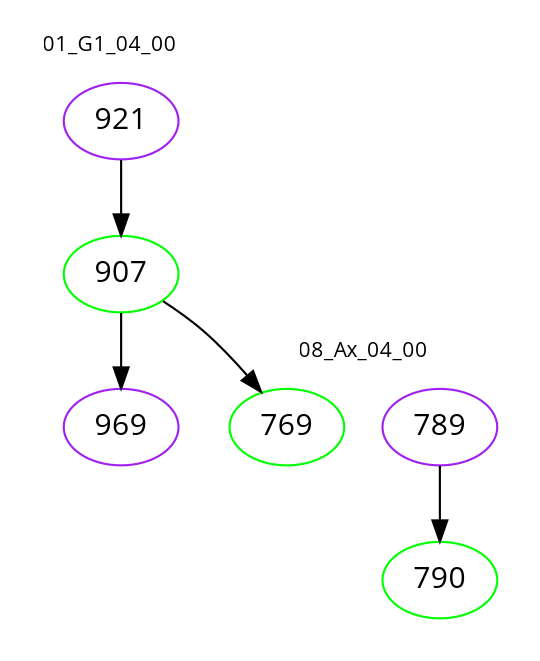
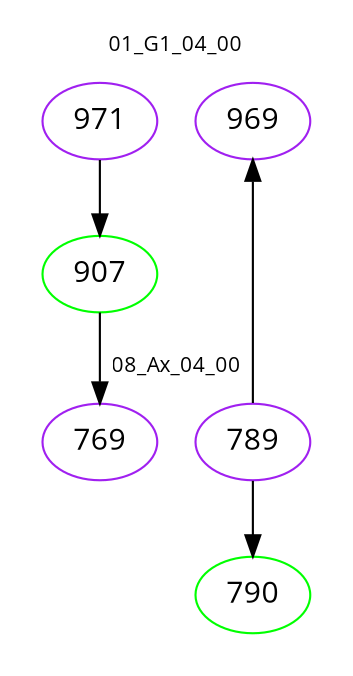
(121, 121) -> (100, 121)
(121, 340) -> (253, 292)
(287, 427) -> (100, 442)
